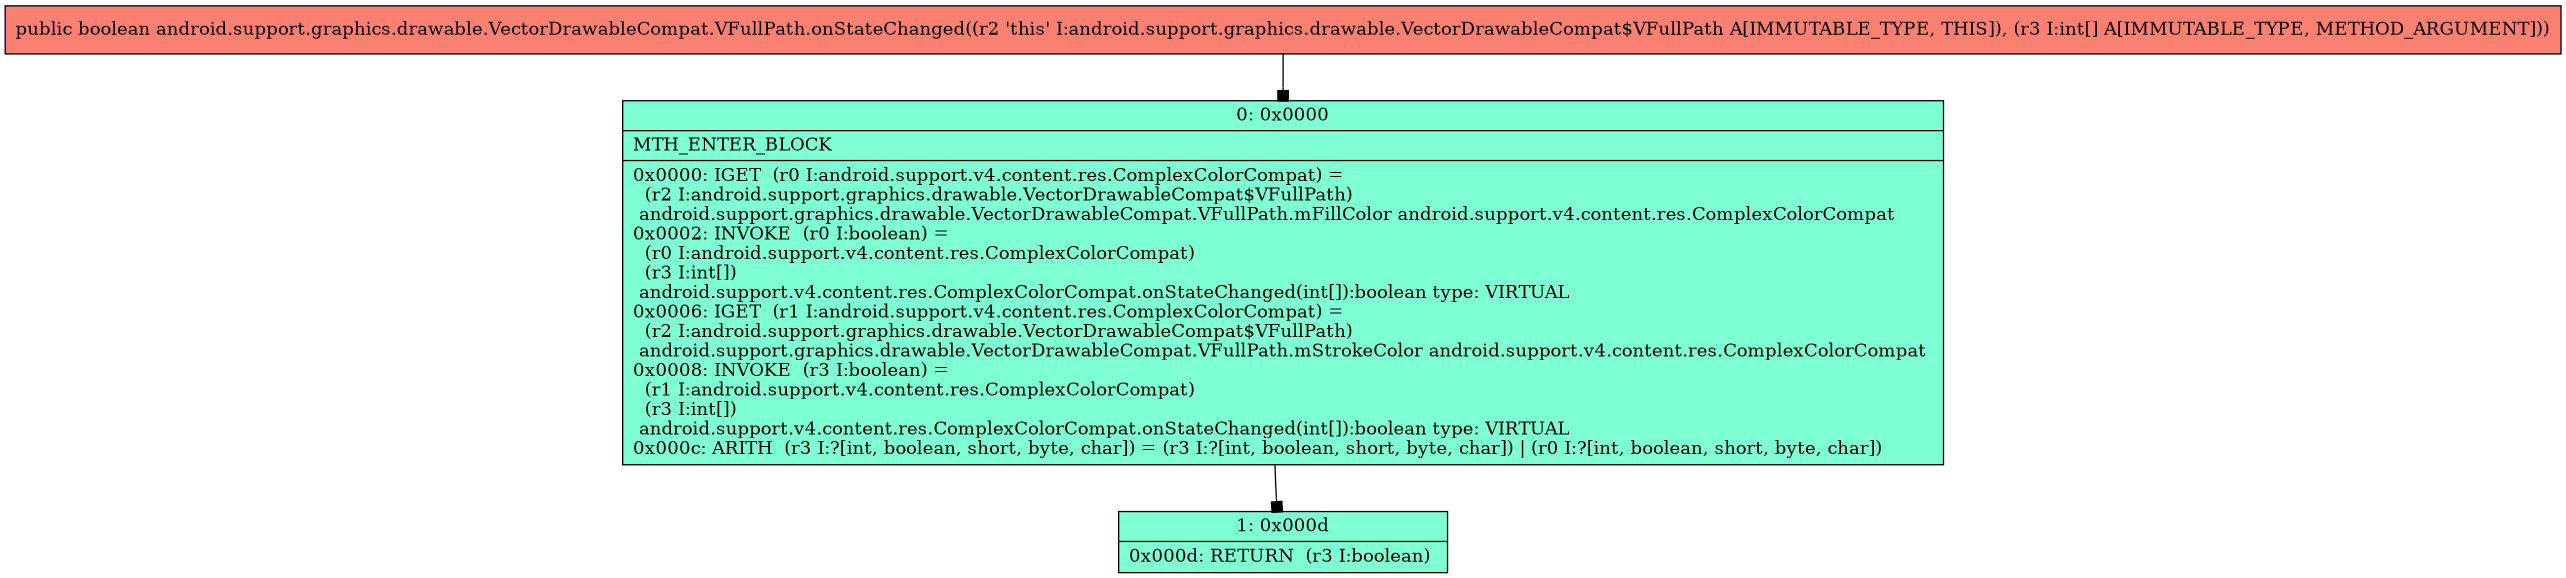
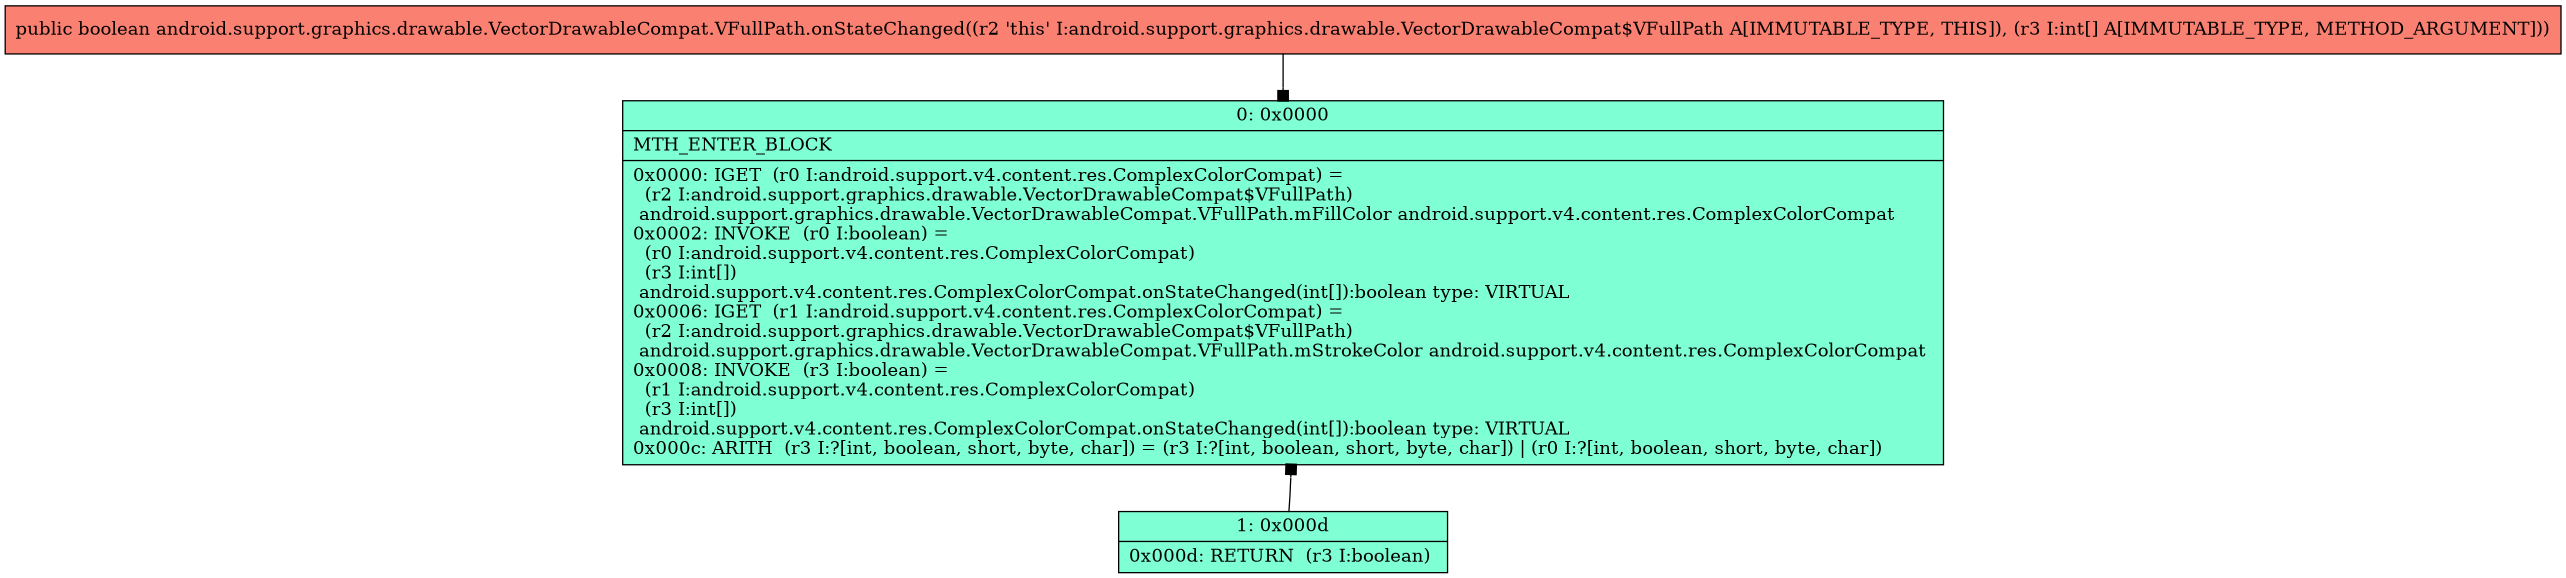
(1276, 481) -> (1290, 495)
